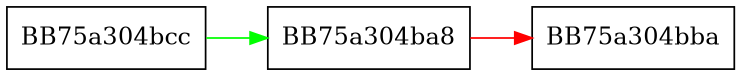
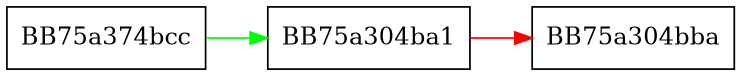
(106, 38) -> (106, 38)
(369, 38) -> (369, 38)
